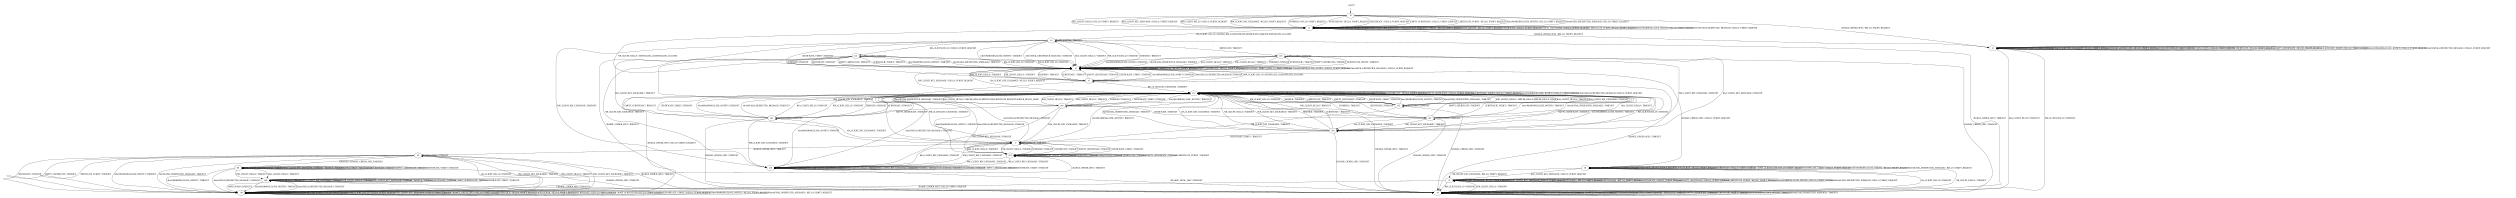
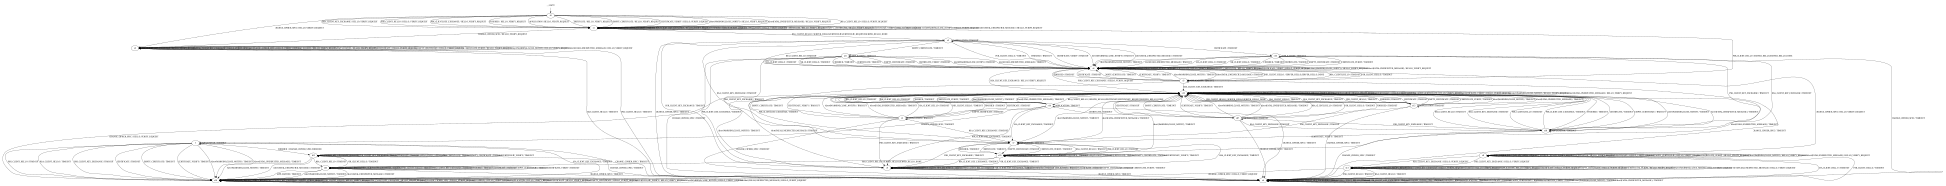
(953, 48) -> (927, 48)
(717, 149) -> (624, 139)
(1088, 168) -> (892, 162)
(1186, 180) -> (1114, 174)
